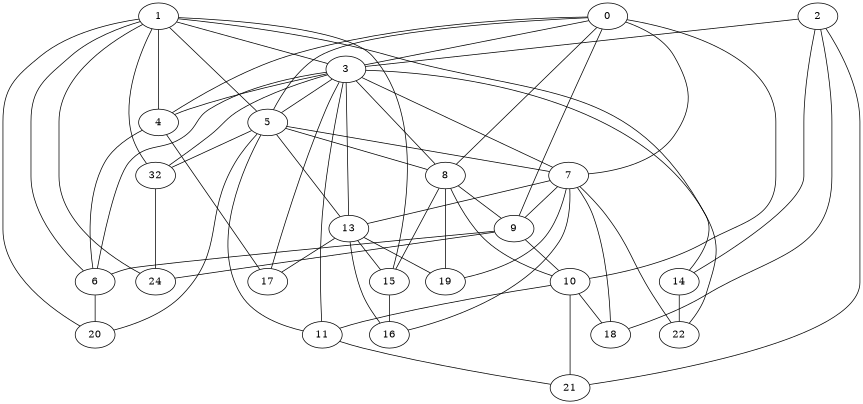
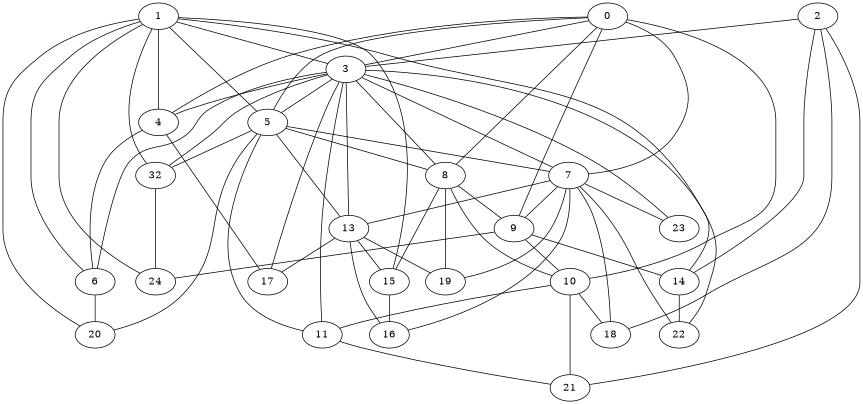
none -> (679, 229)
(302, 250) -> (597, 255)
